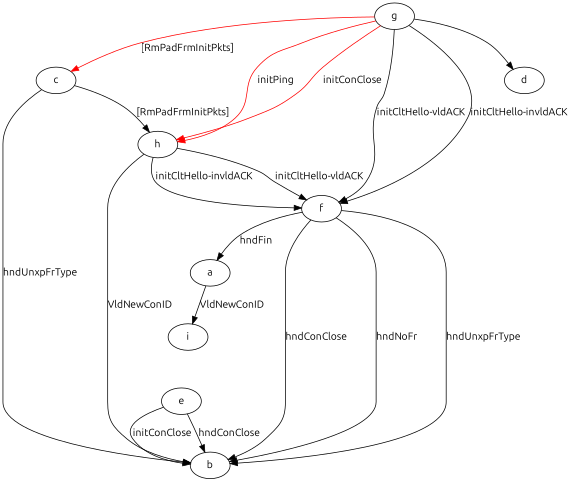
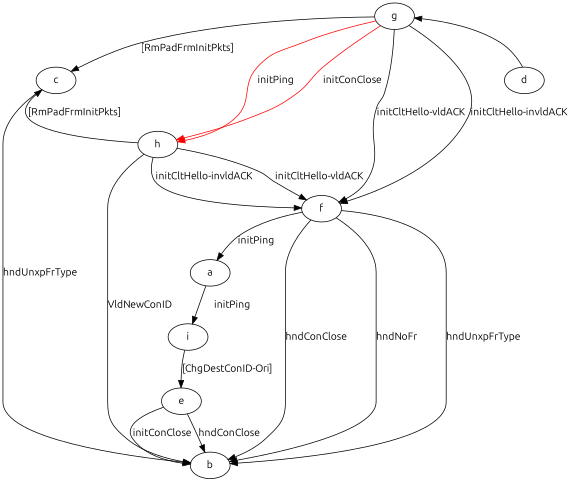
(223, 27) -> (223, 27)
(466, 32) -> (478, 32)
(113, 100) -> (68, 134)
(257, 241) -> (257, 241)
(233, 305) -> (233, 305)
none -> (182, 365)
